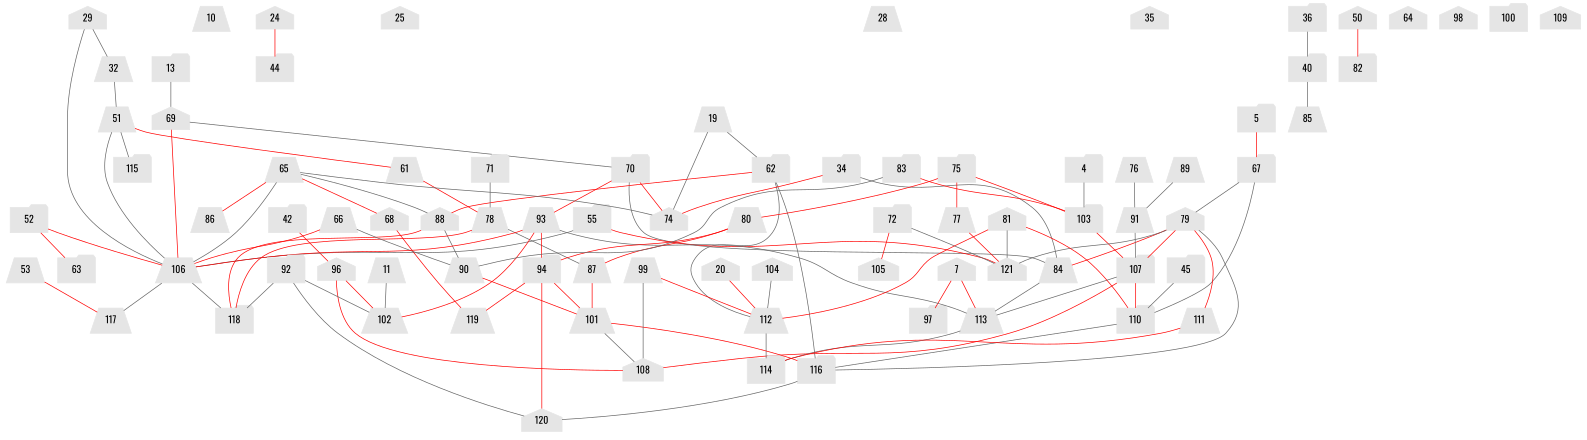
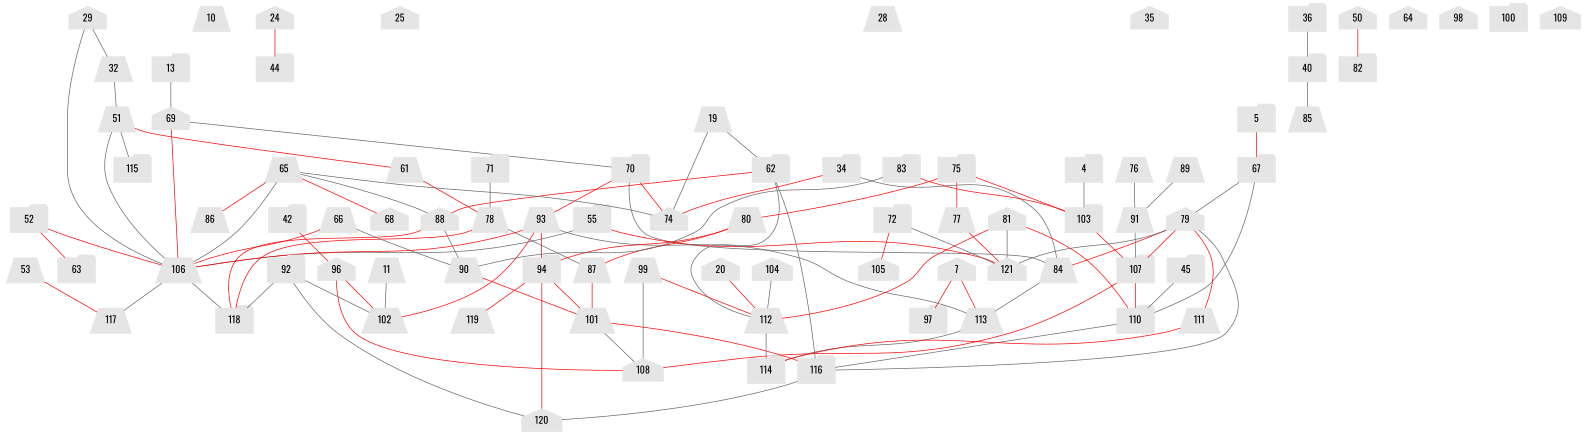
(428, 270) -> none
(1057, 296) -> none
